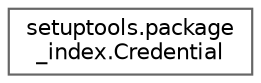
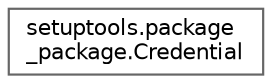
(130, 42) -> (136, 42)
